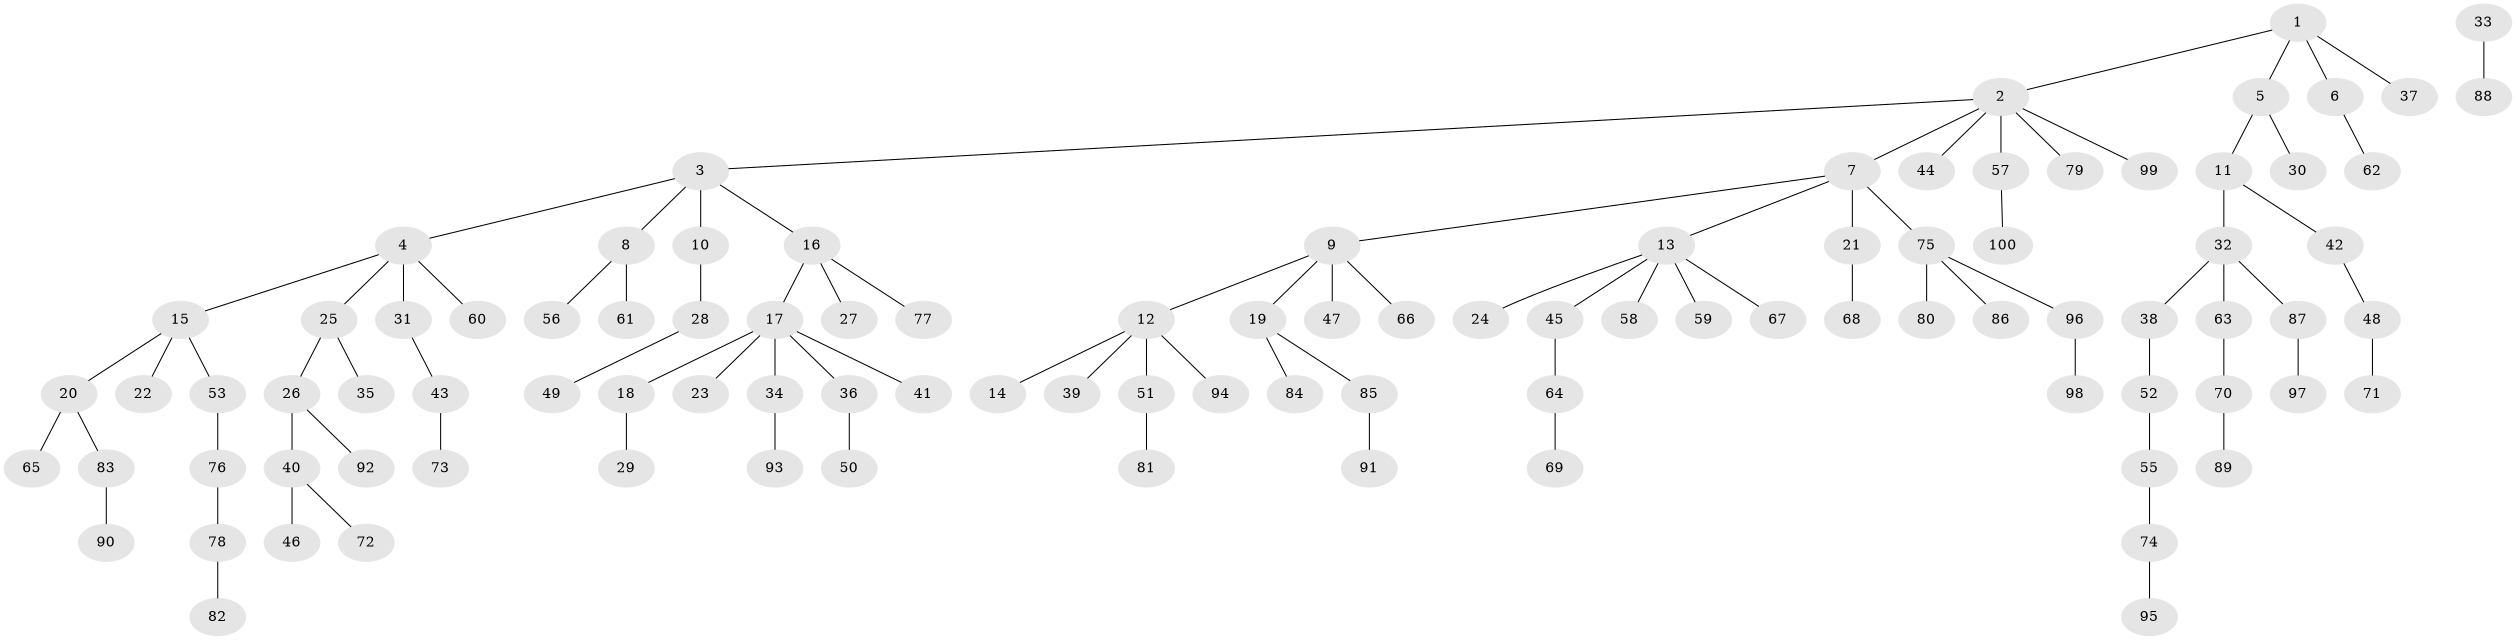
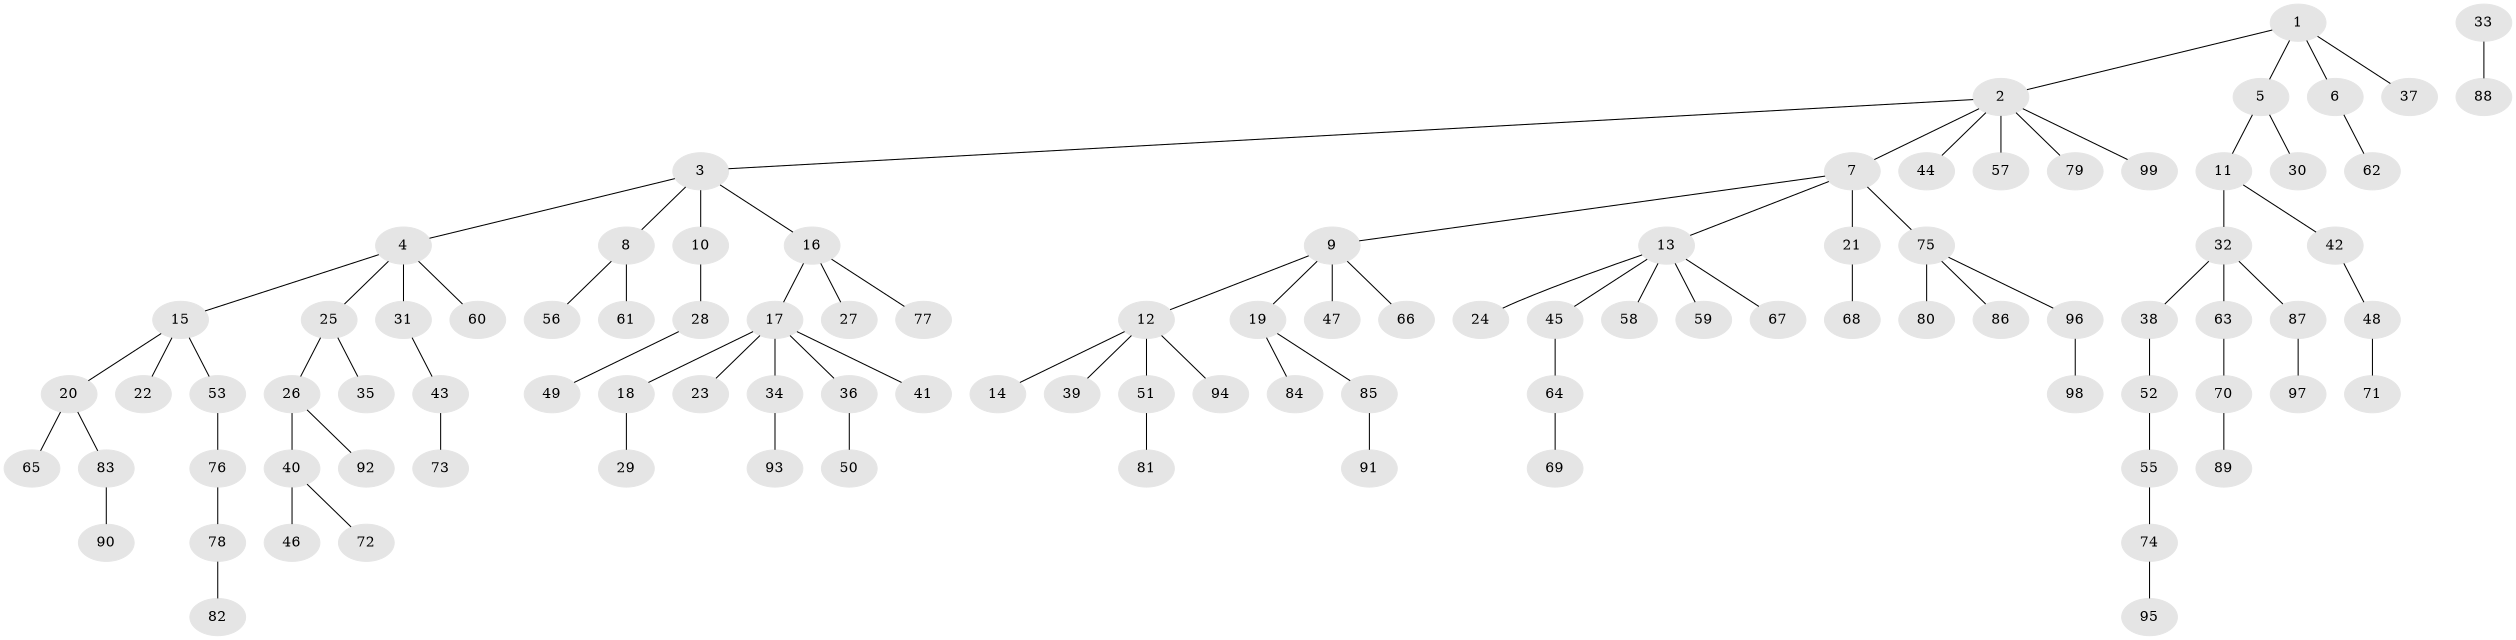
(2003, 246) -> none
